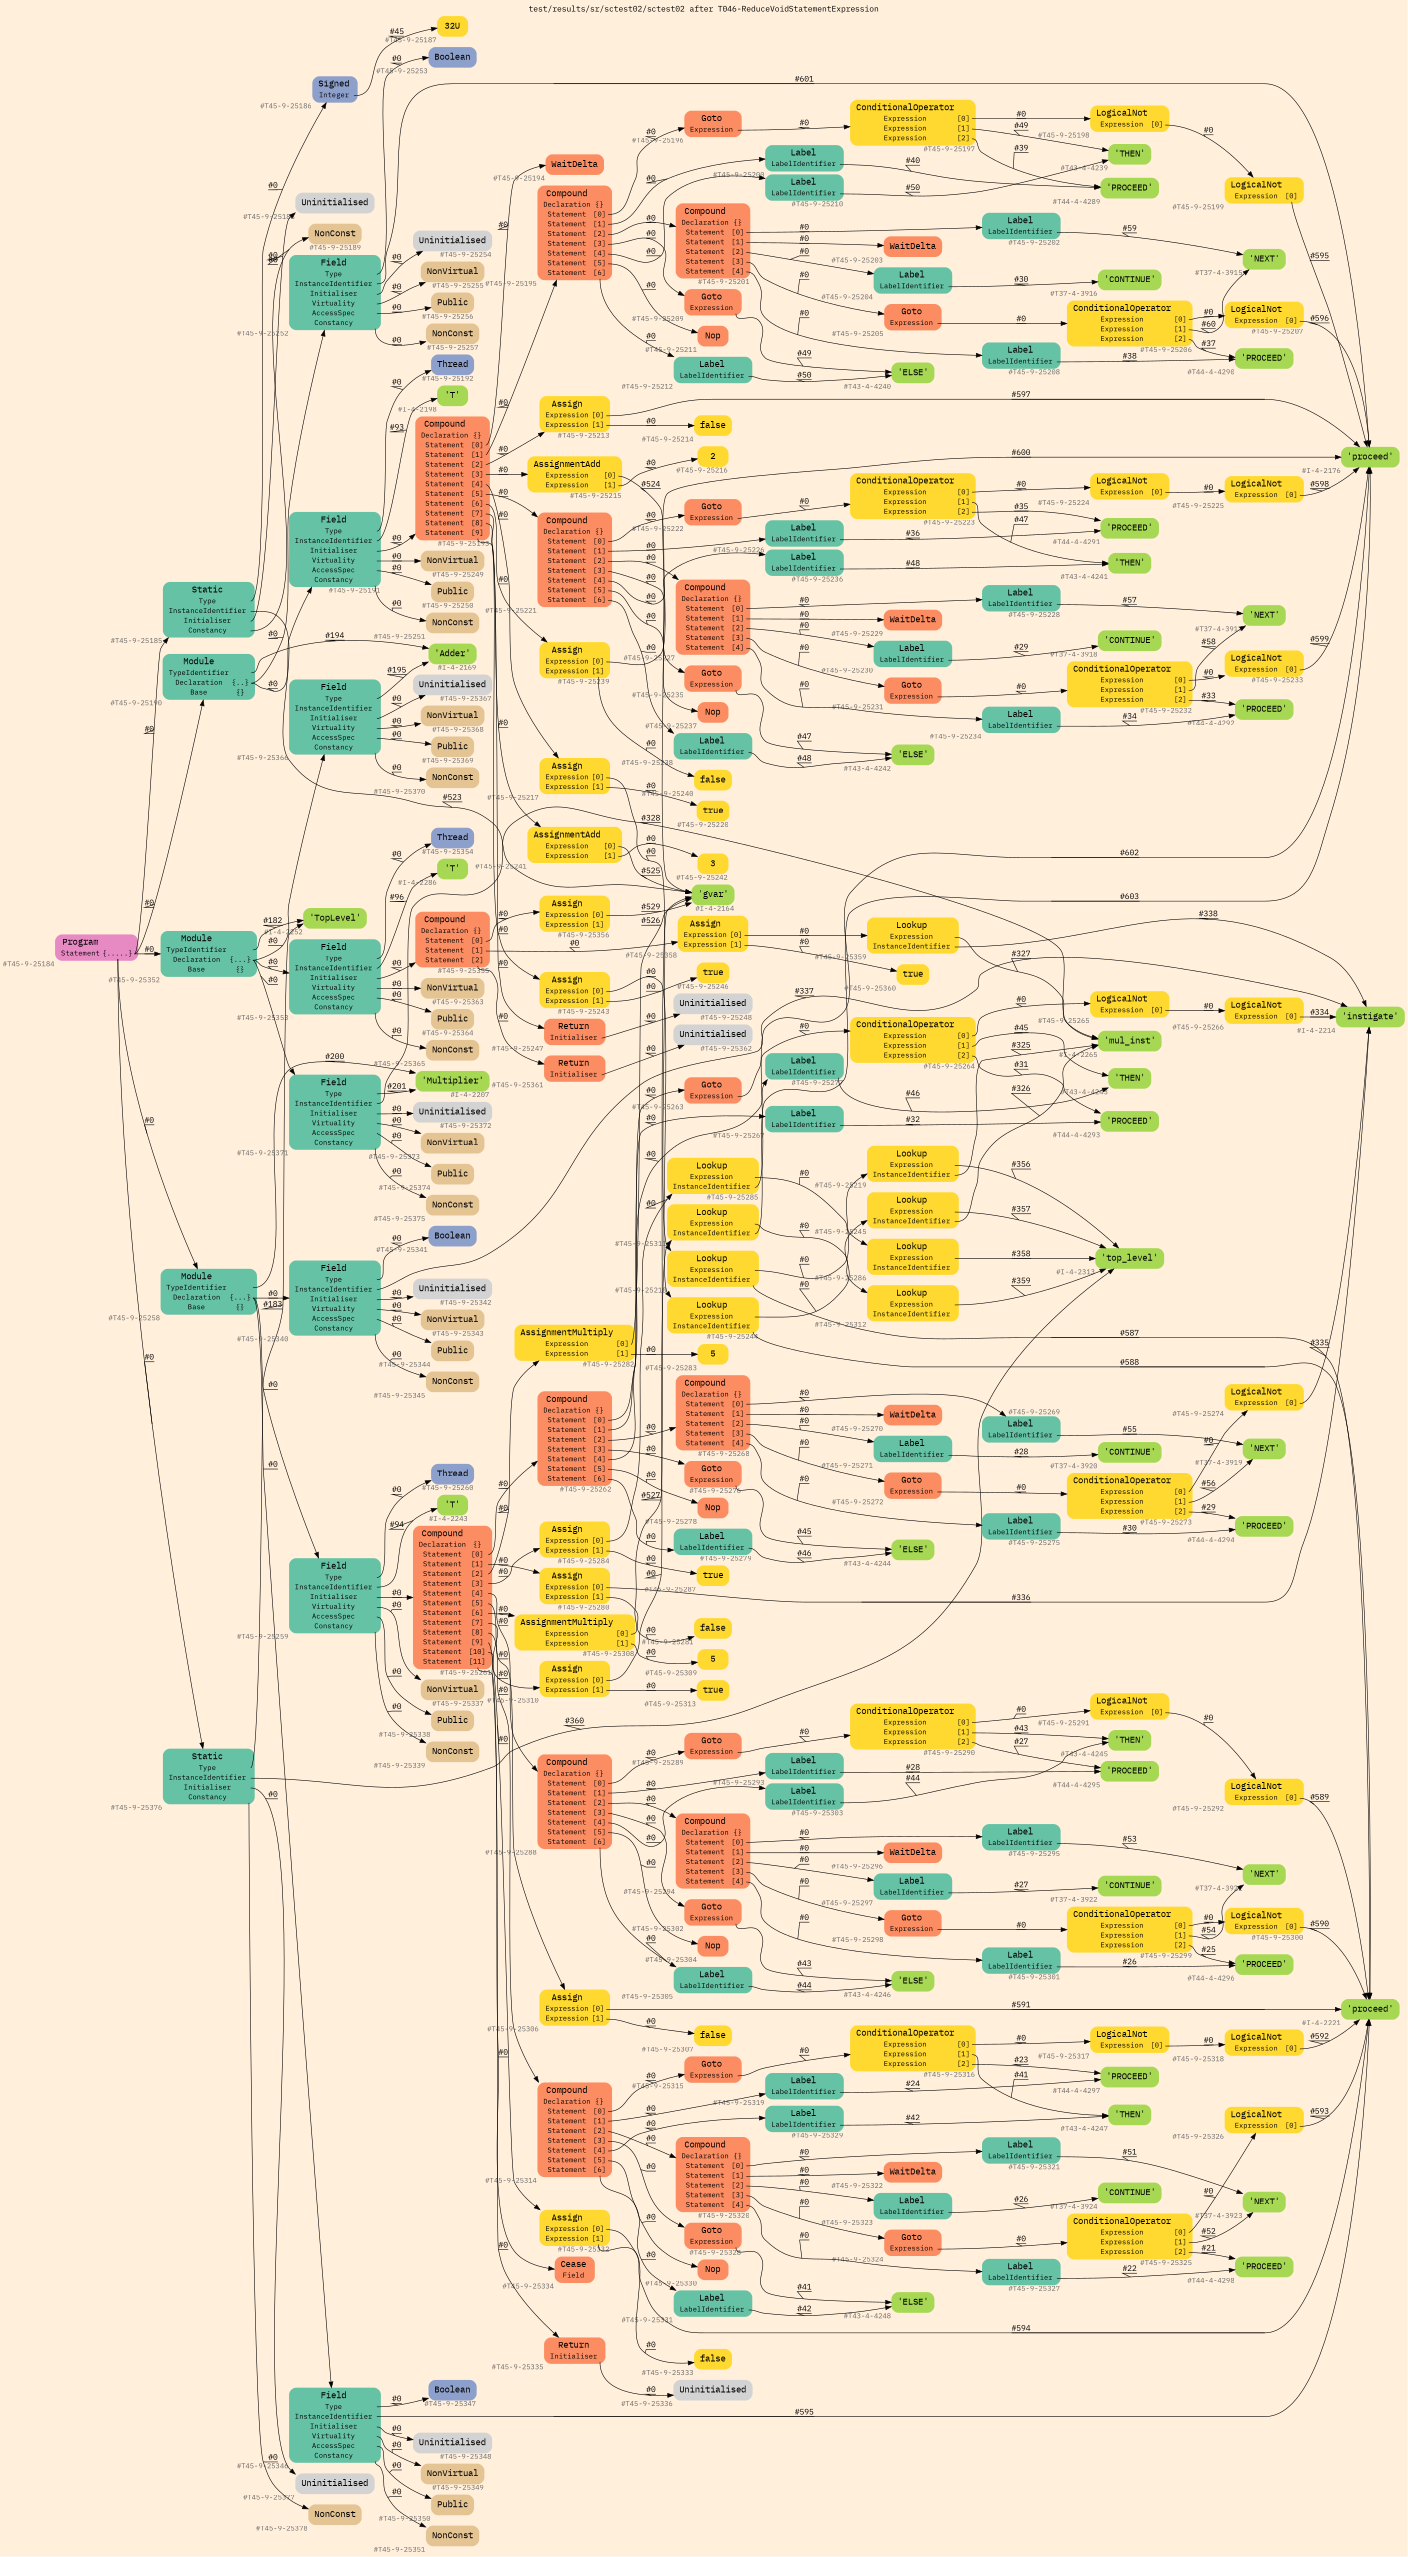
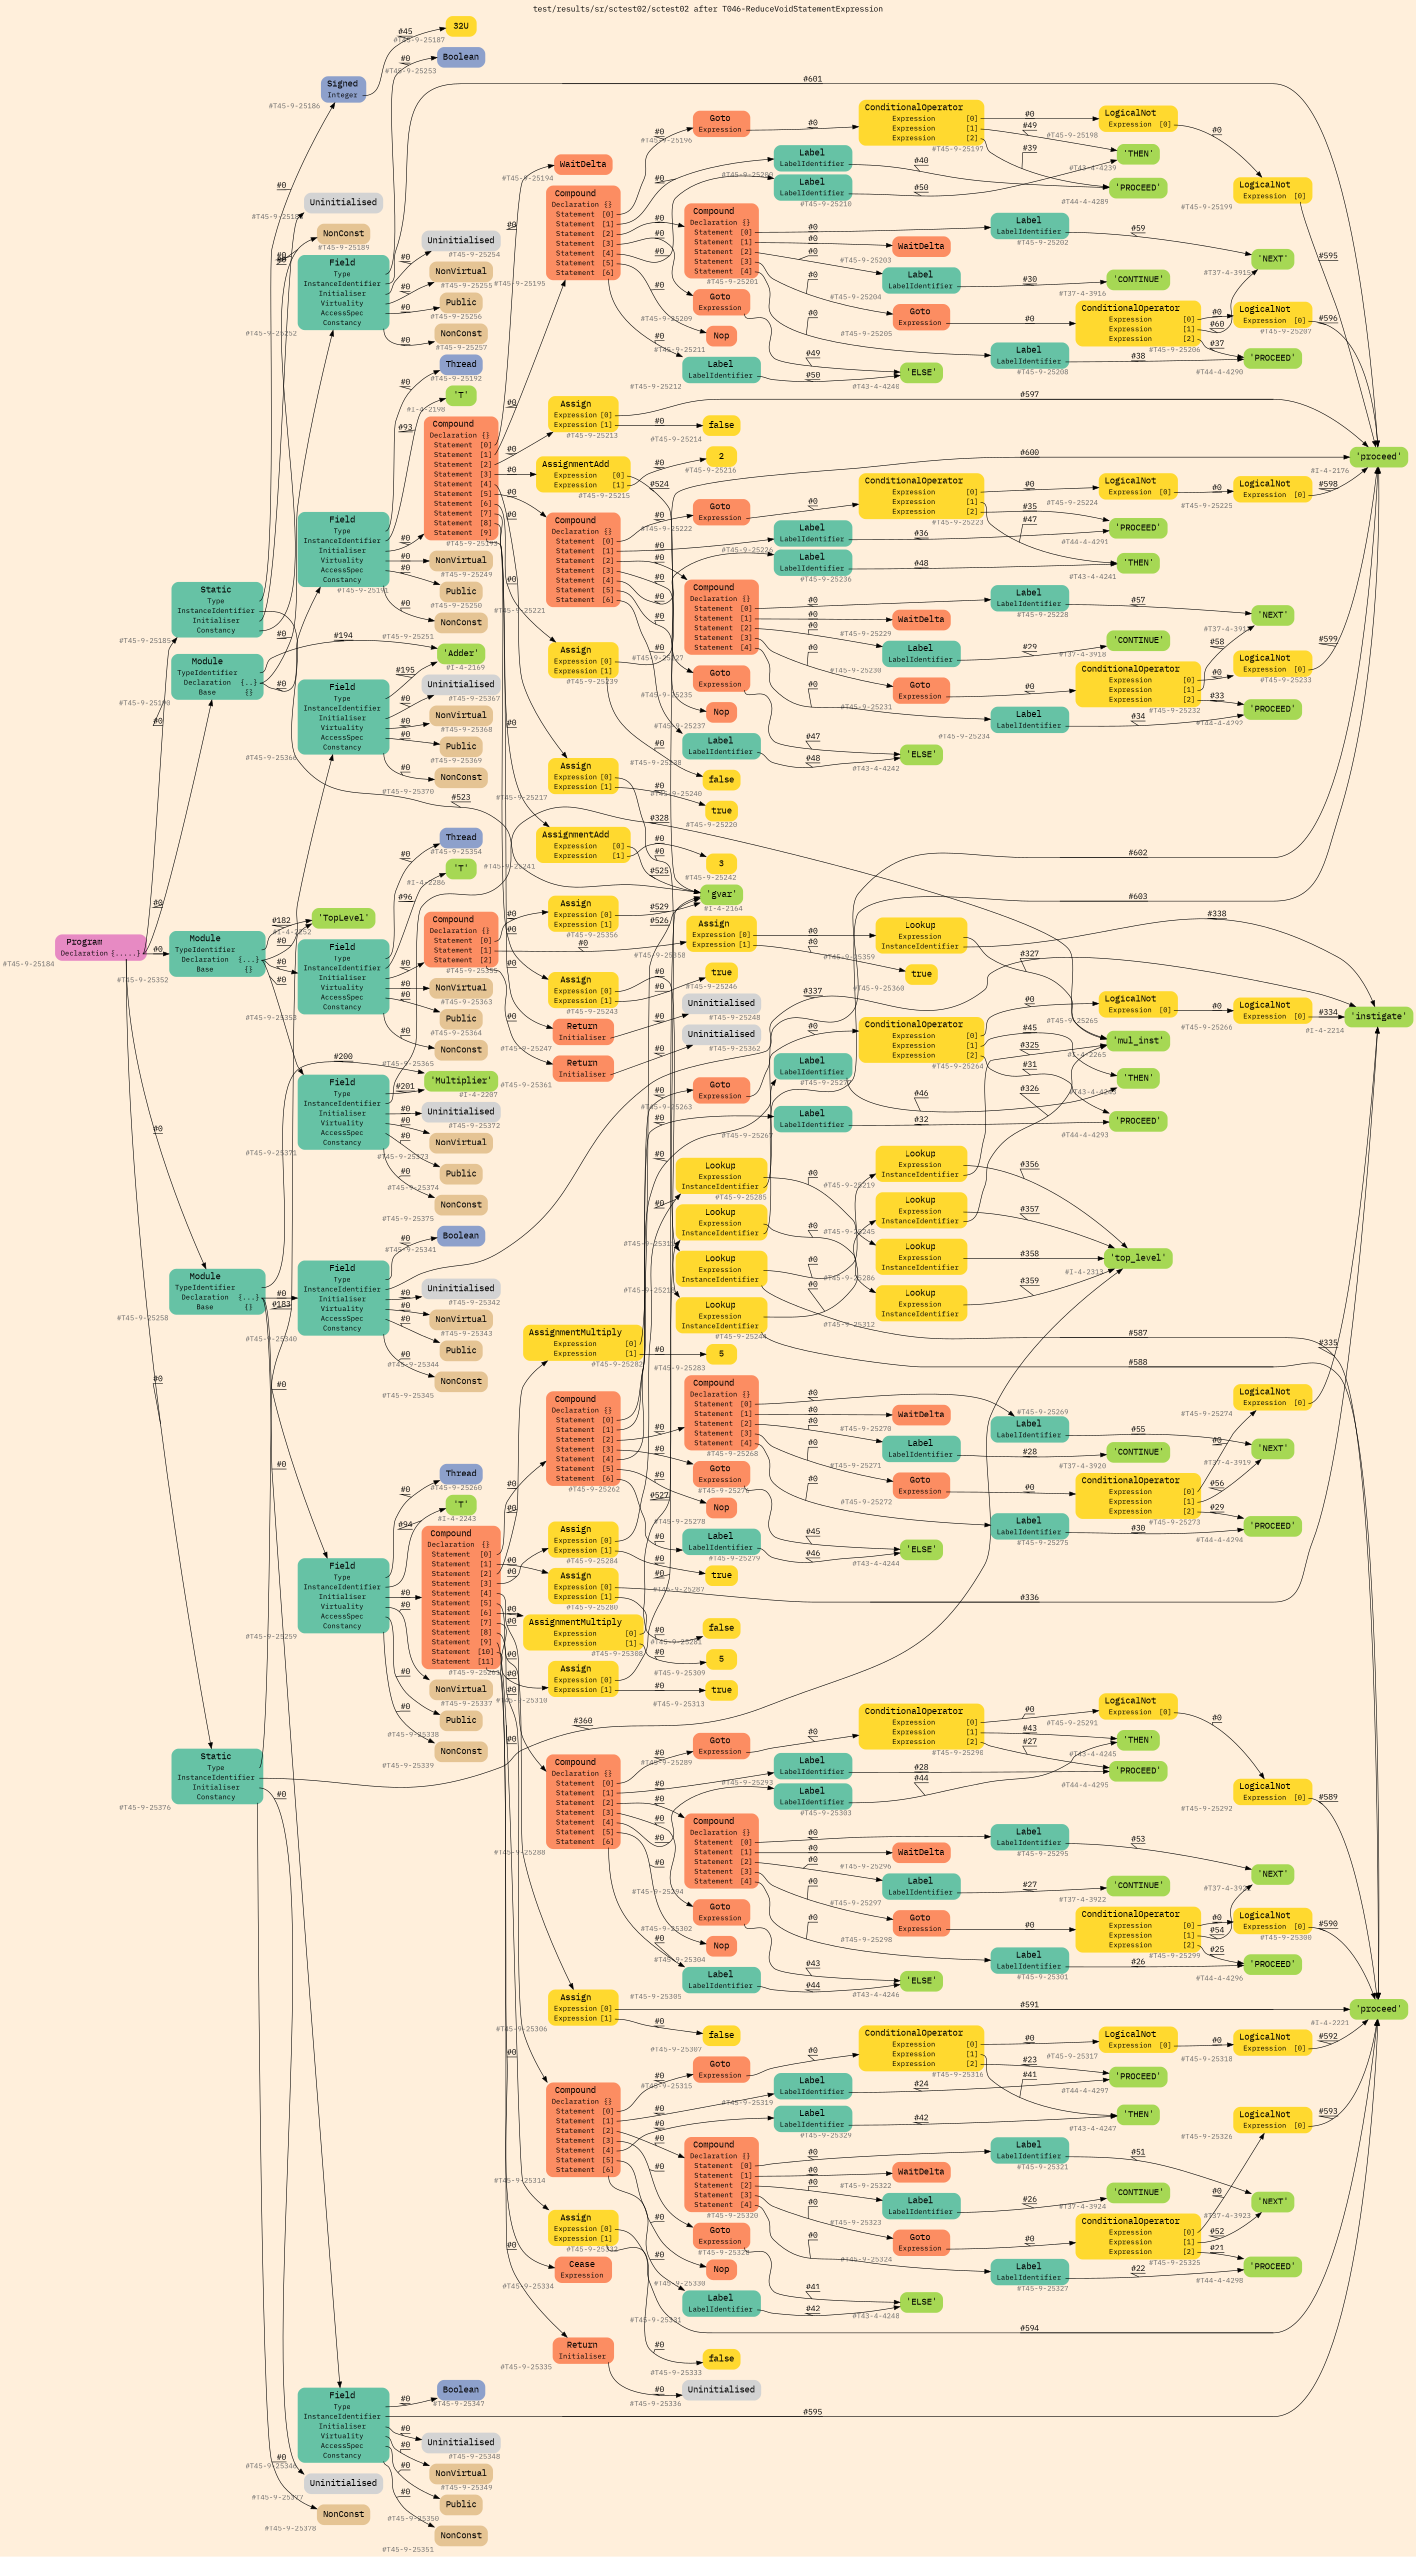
(81, 953) -> (85, 953)
(574, 2276) -> (582, 2276)
